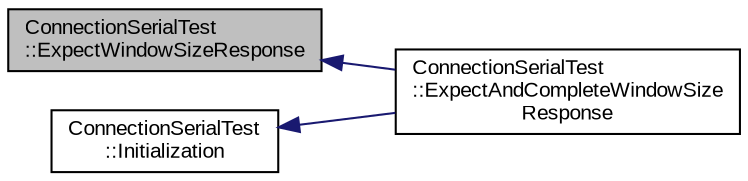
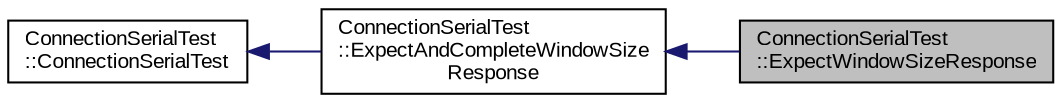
(369, 66) -> (713, 52)
(165, 141) -> (128, 52)
